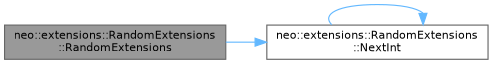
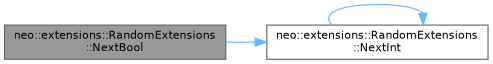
(115, 42) -> (115, 42)
